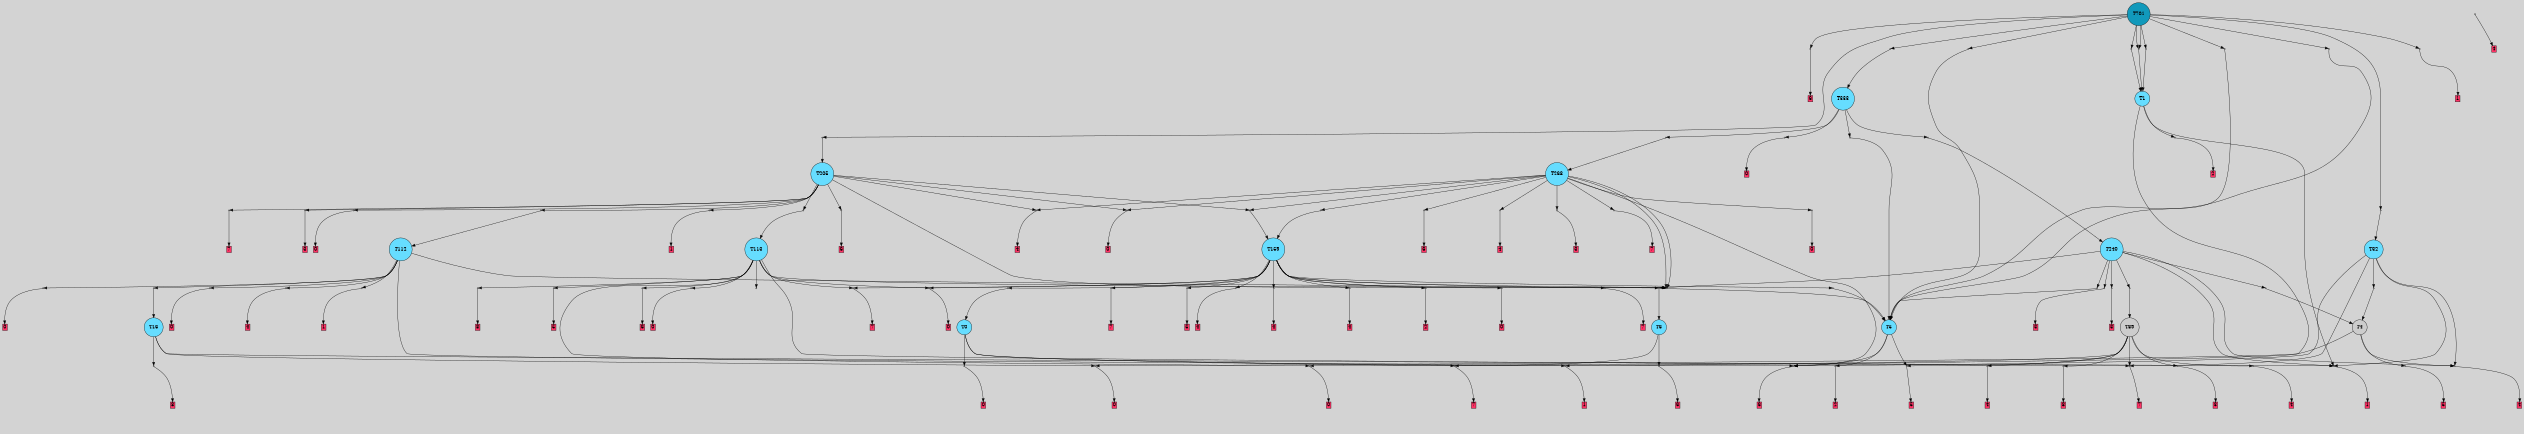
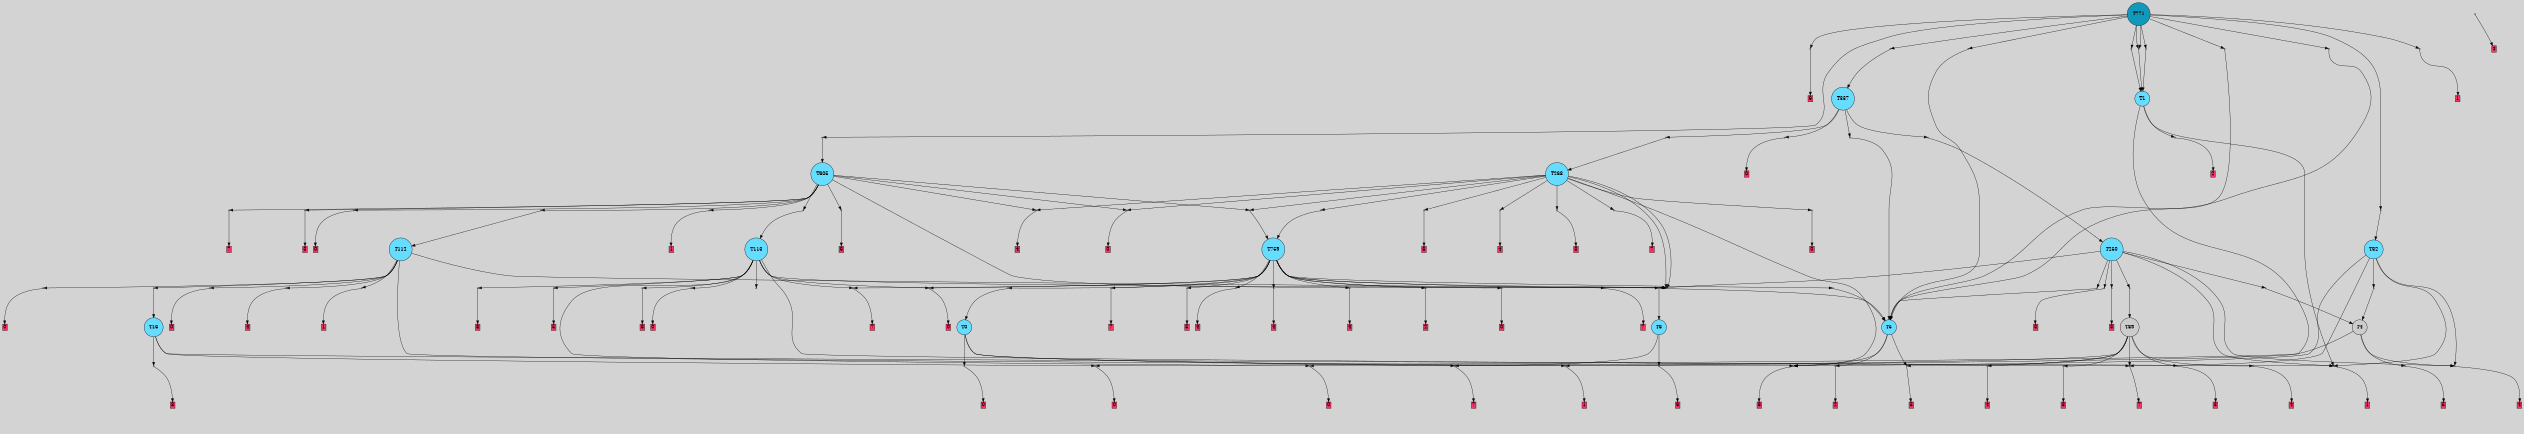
(2139, 14) -> (2139, 14)
(1843, 99) -> (1843, 99)
(822, 174) -> (822, 174)
(1273, 249) -> (1273, 249)
(2112, 249) -> (2112, 249)
